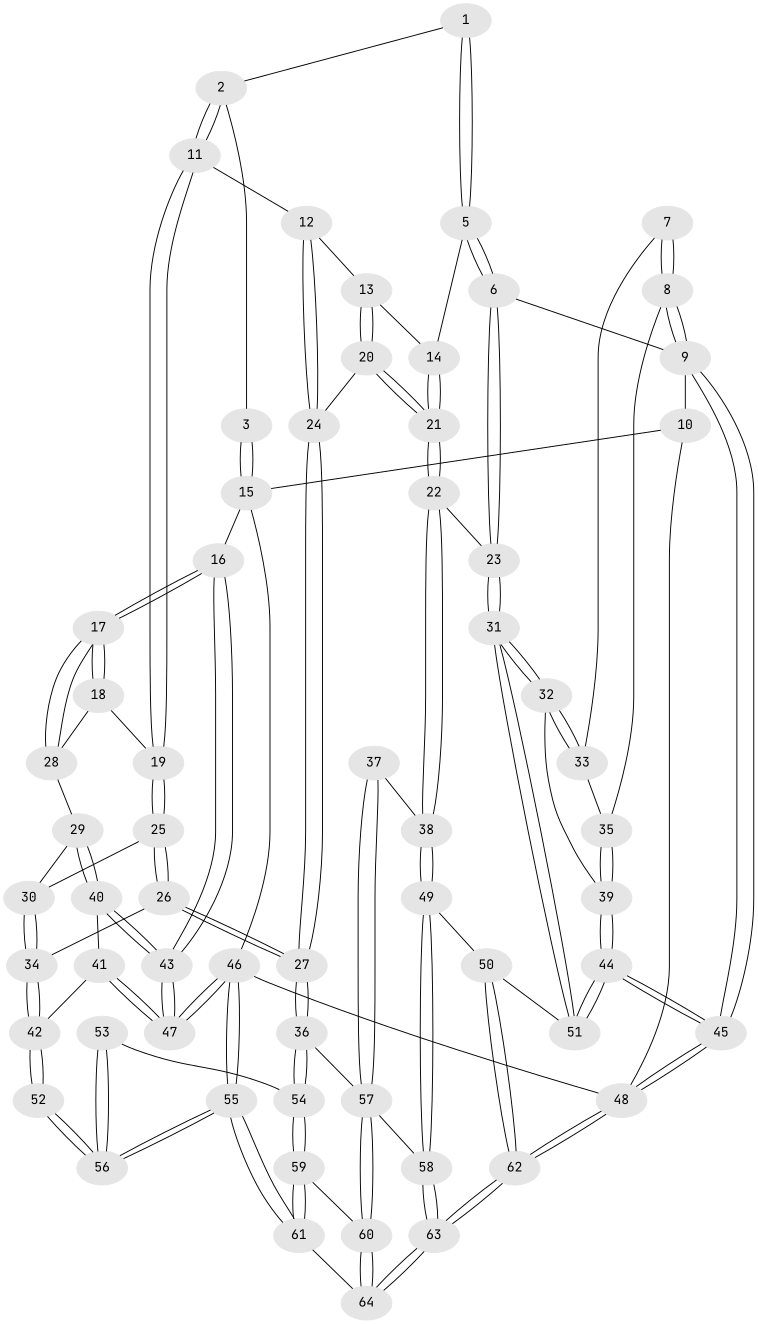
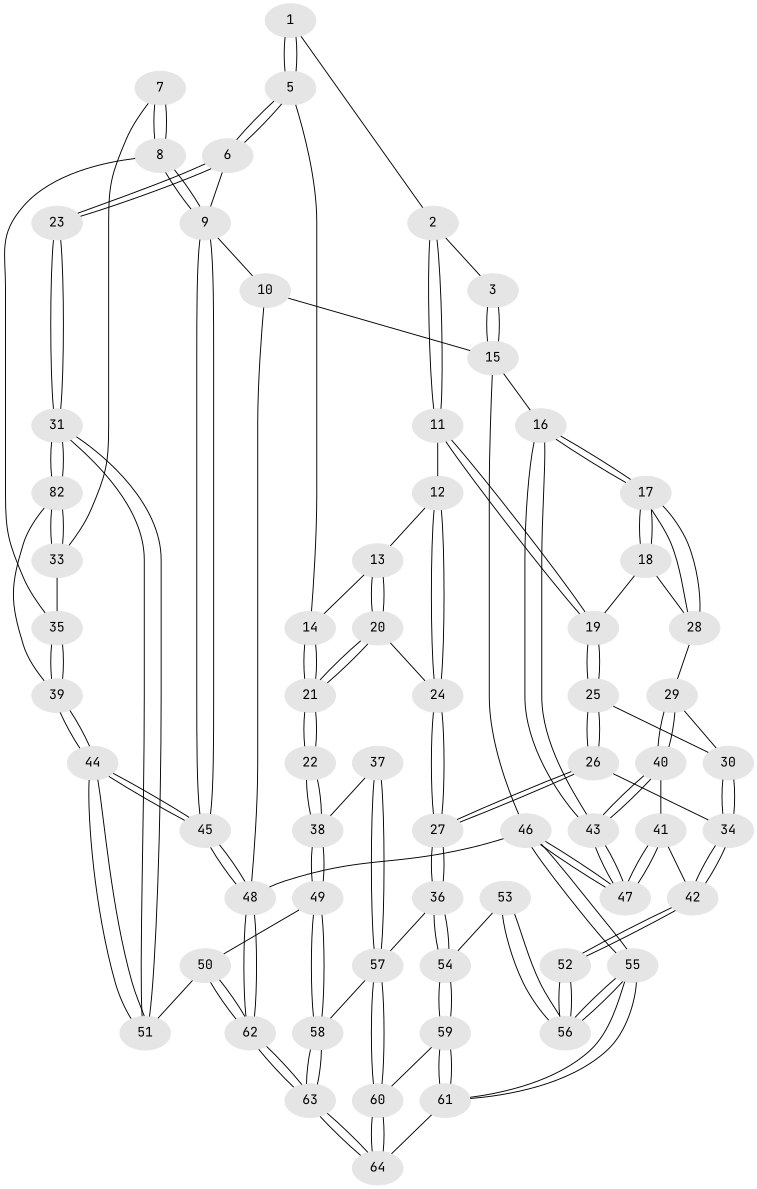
(464, 527) -> none
(547, 696) -> (57, 493)
